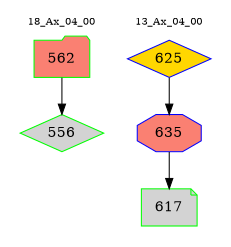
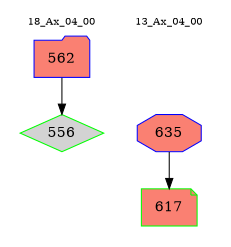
(62, 59) -> (62, 59)
(169, 59) -> none
(169, 207) -> (169, 207)
